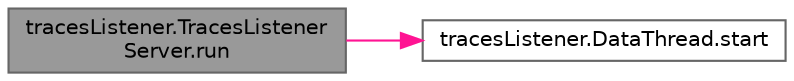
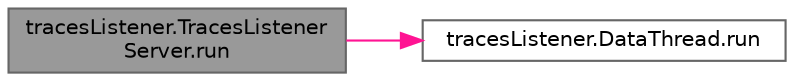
(604, 41) -> (604, 41)
